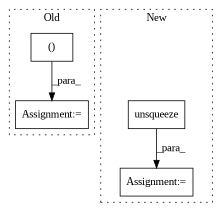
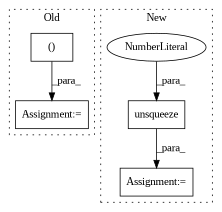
none -> (157, 47)
